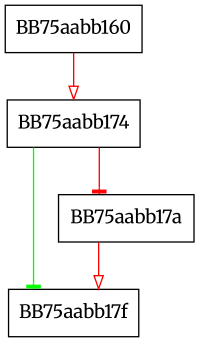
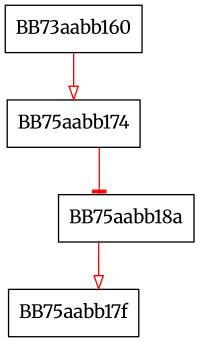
(74, 29) -> (74, 29)
(34, 215) -> none
(126, 218) -> (126, 218)
